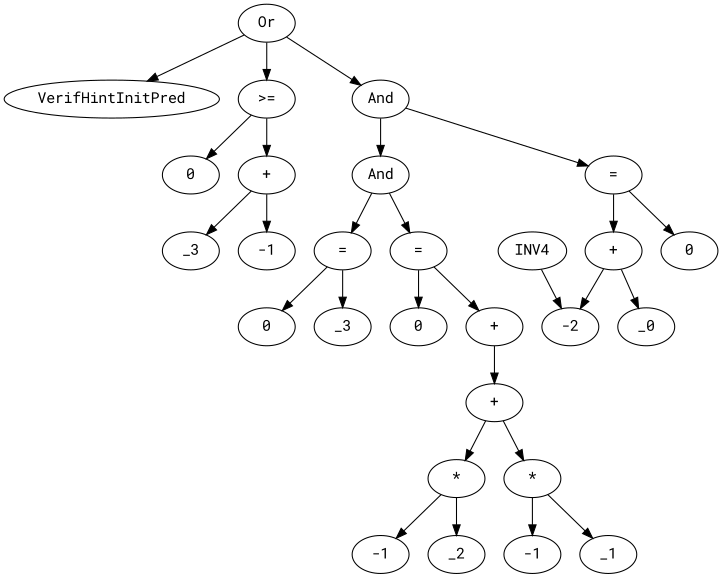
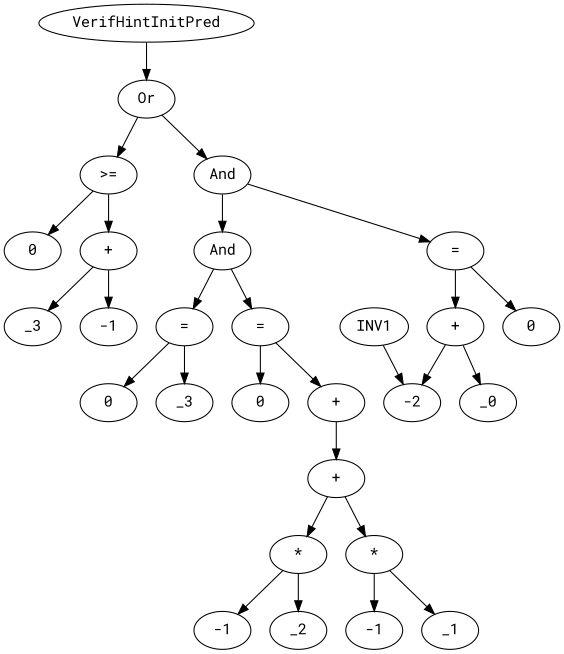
(201, 56) -> (147, 56)
(532, 251) -> (374, 327)
